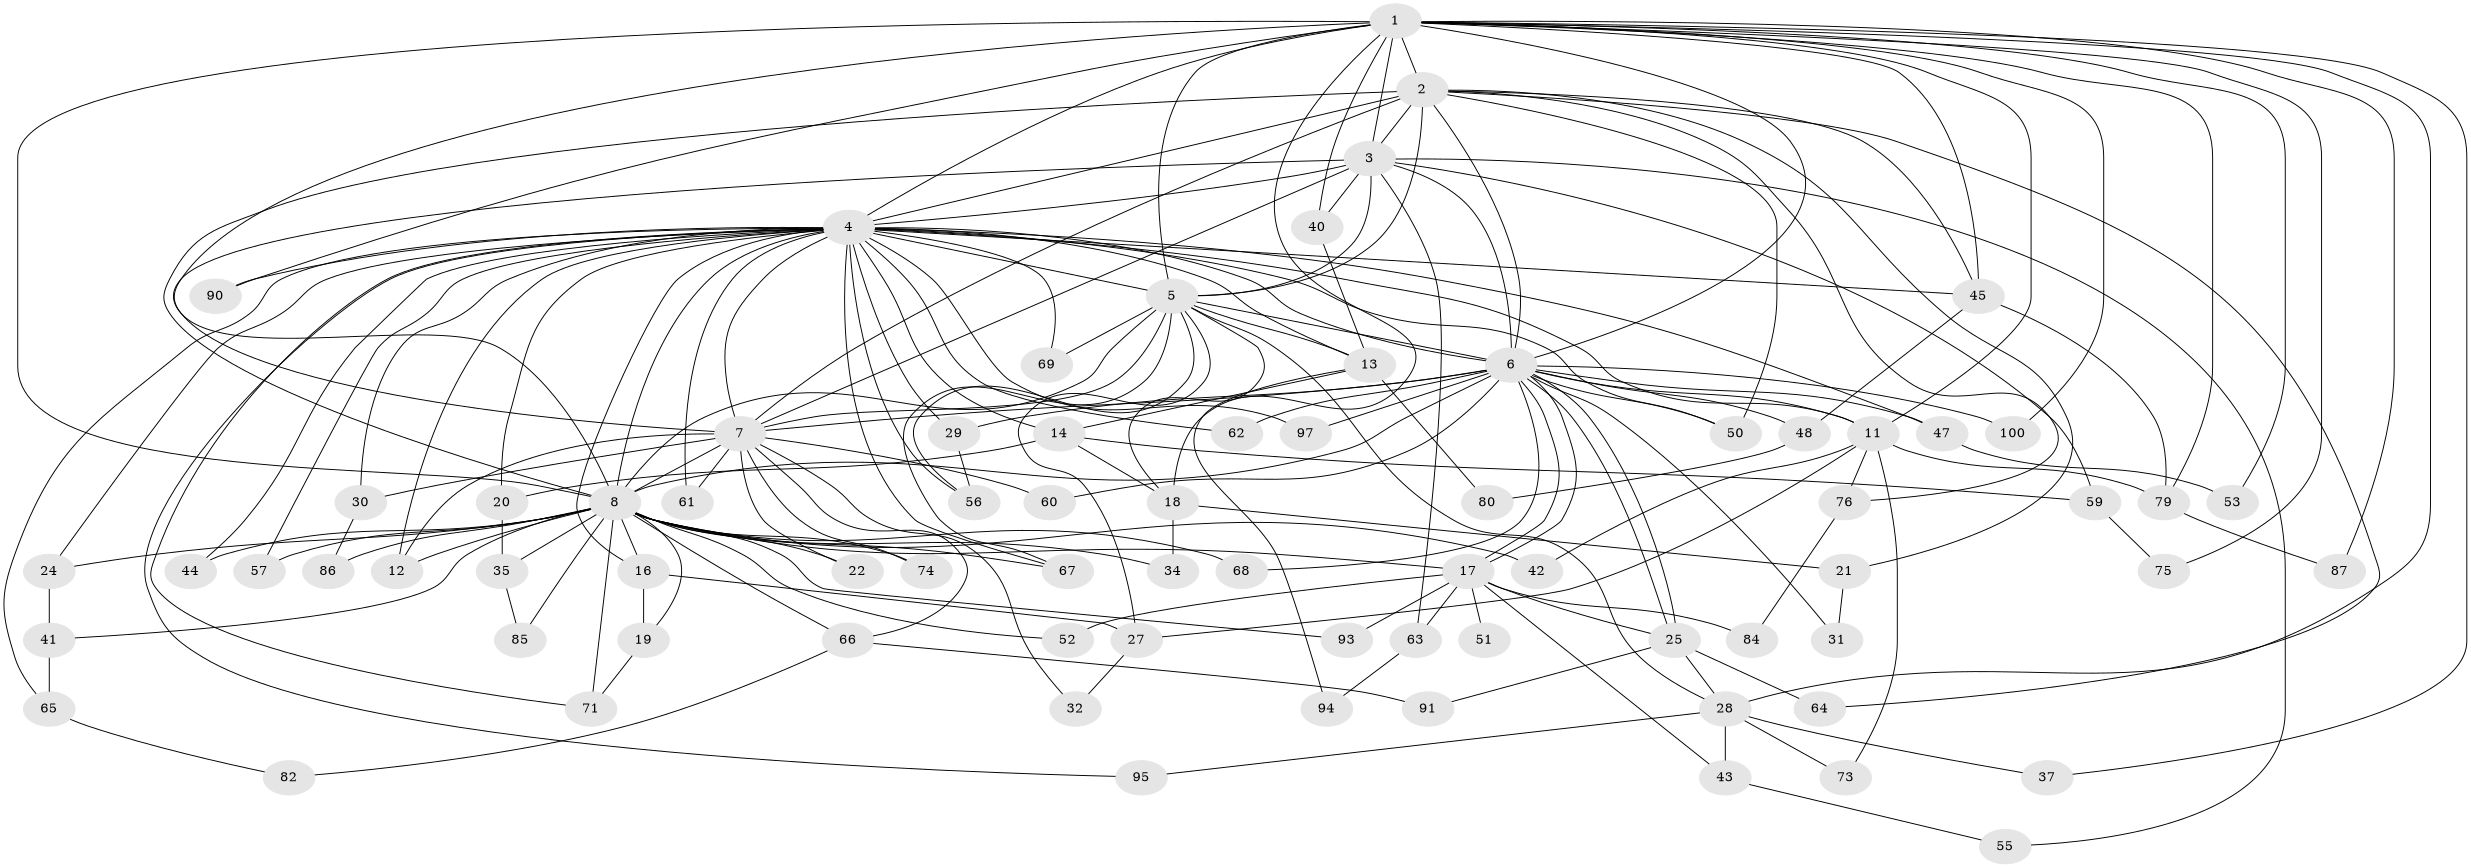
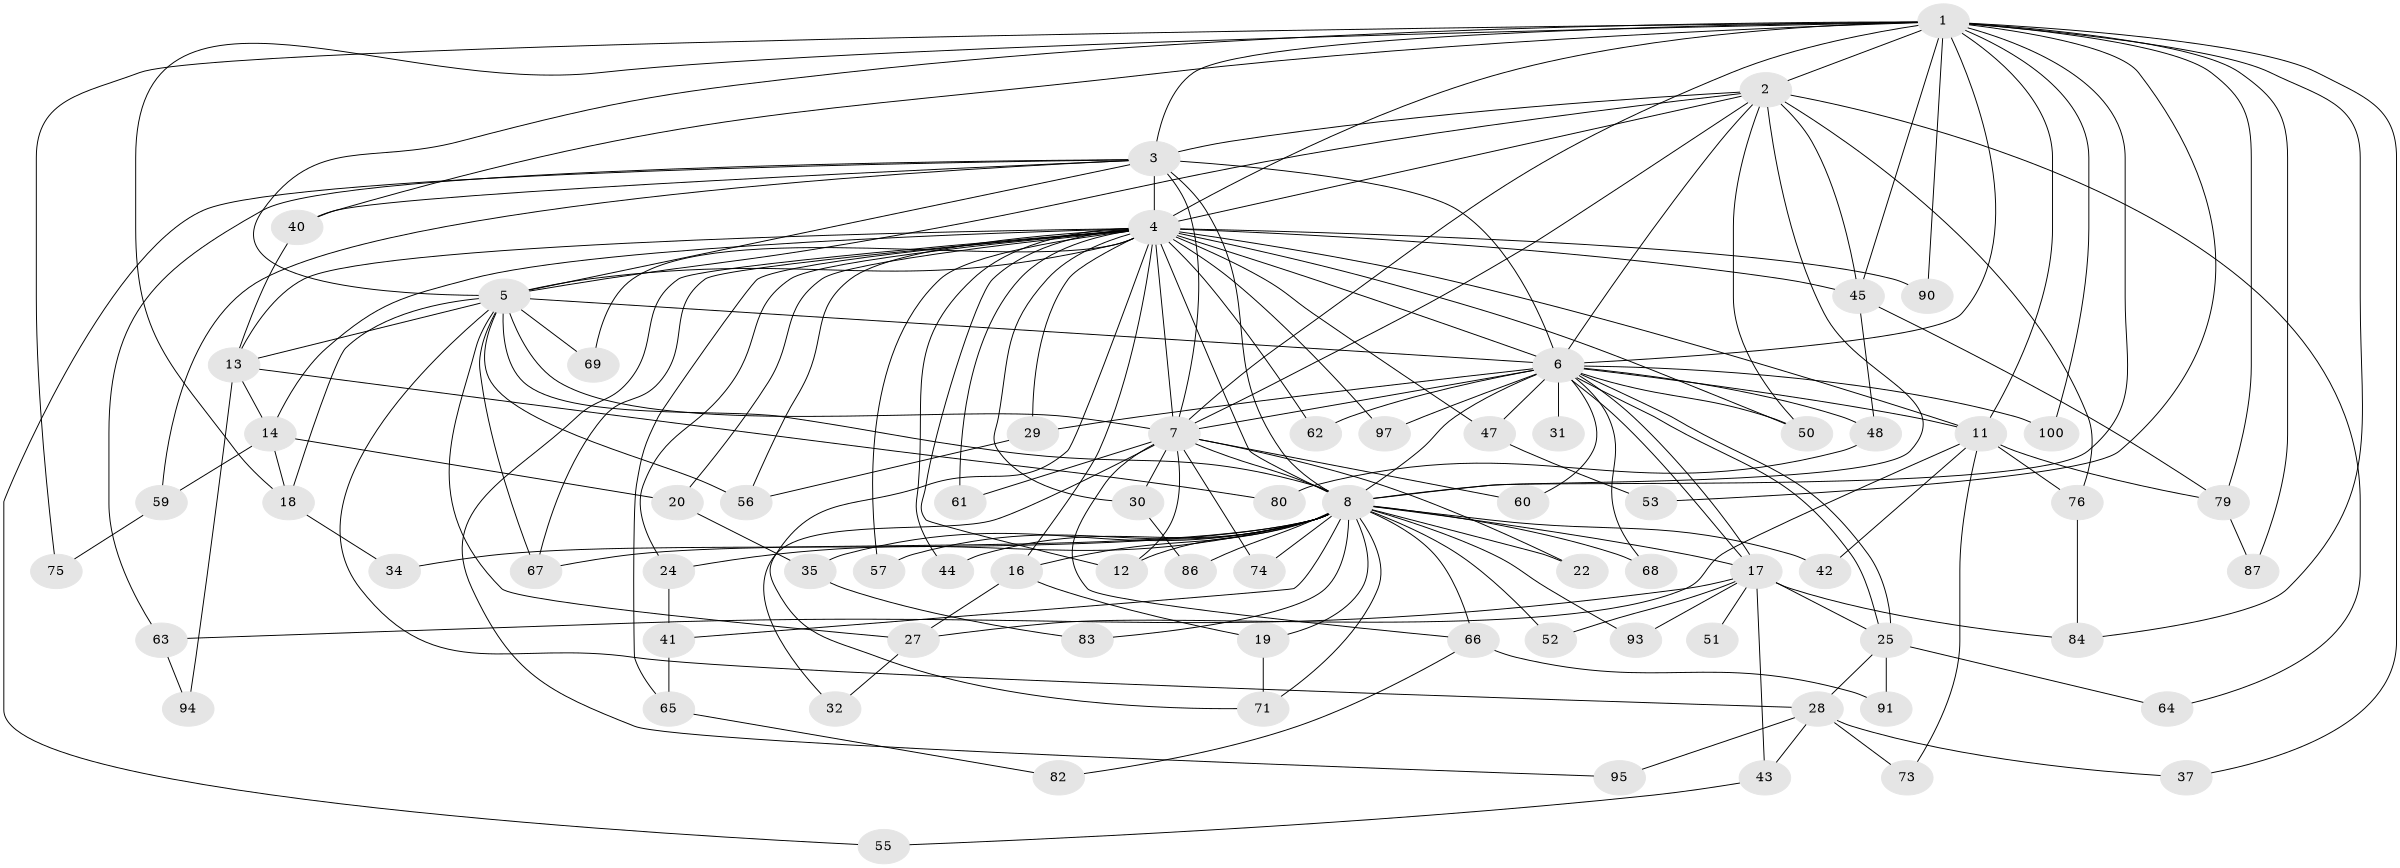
(2431, 180) -> (2360, 260)
(1845, 571) -> none
(520, 640) -> (1087, 640)
